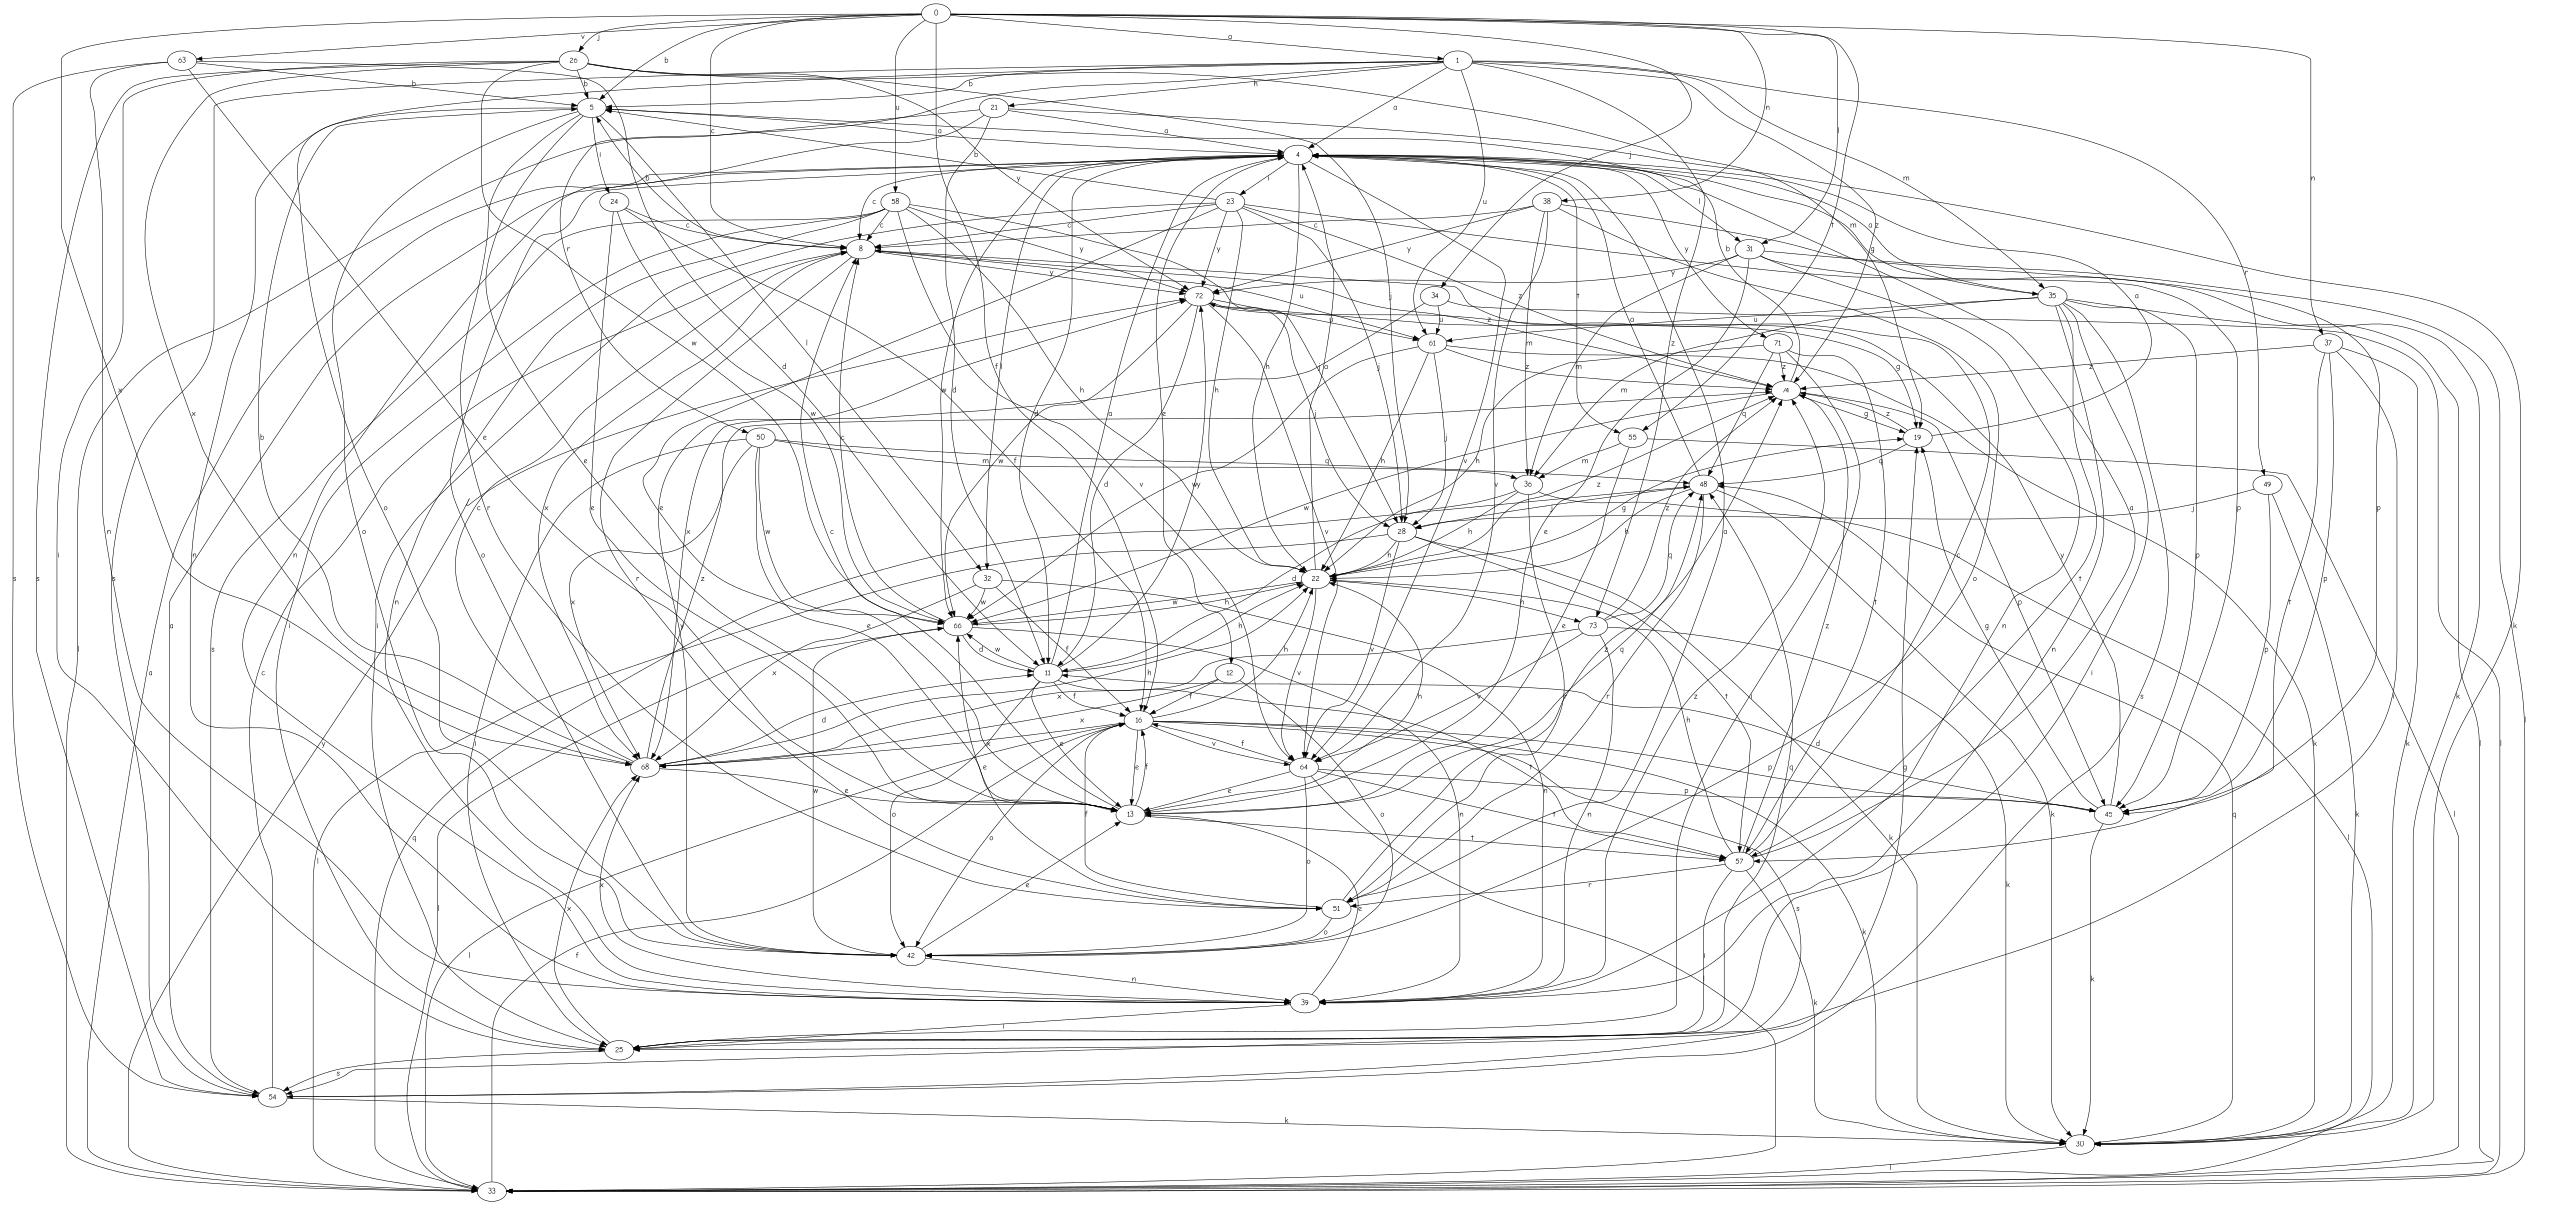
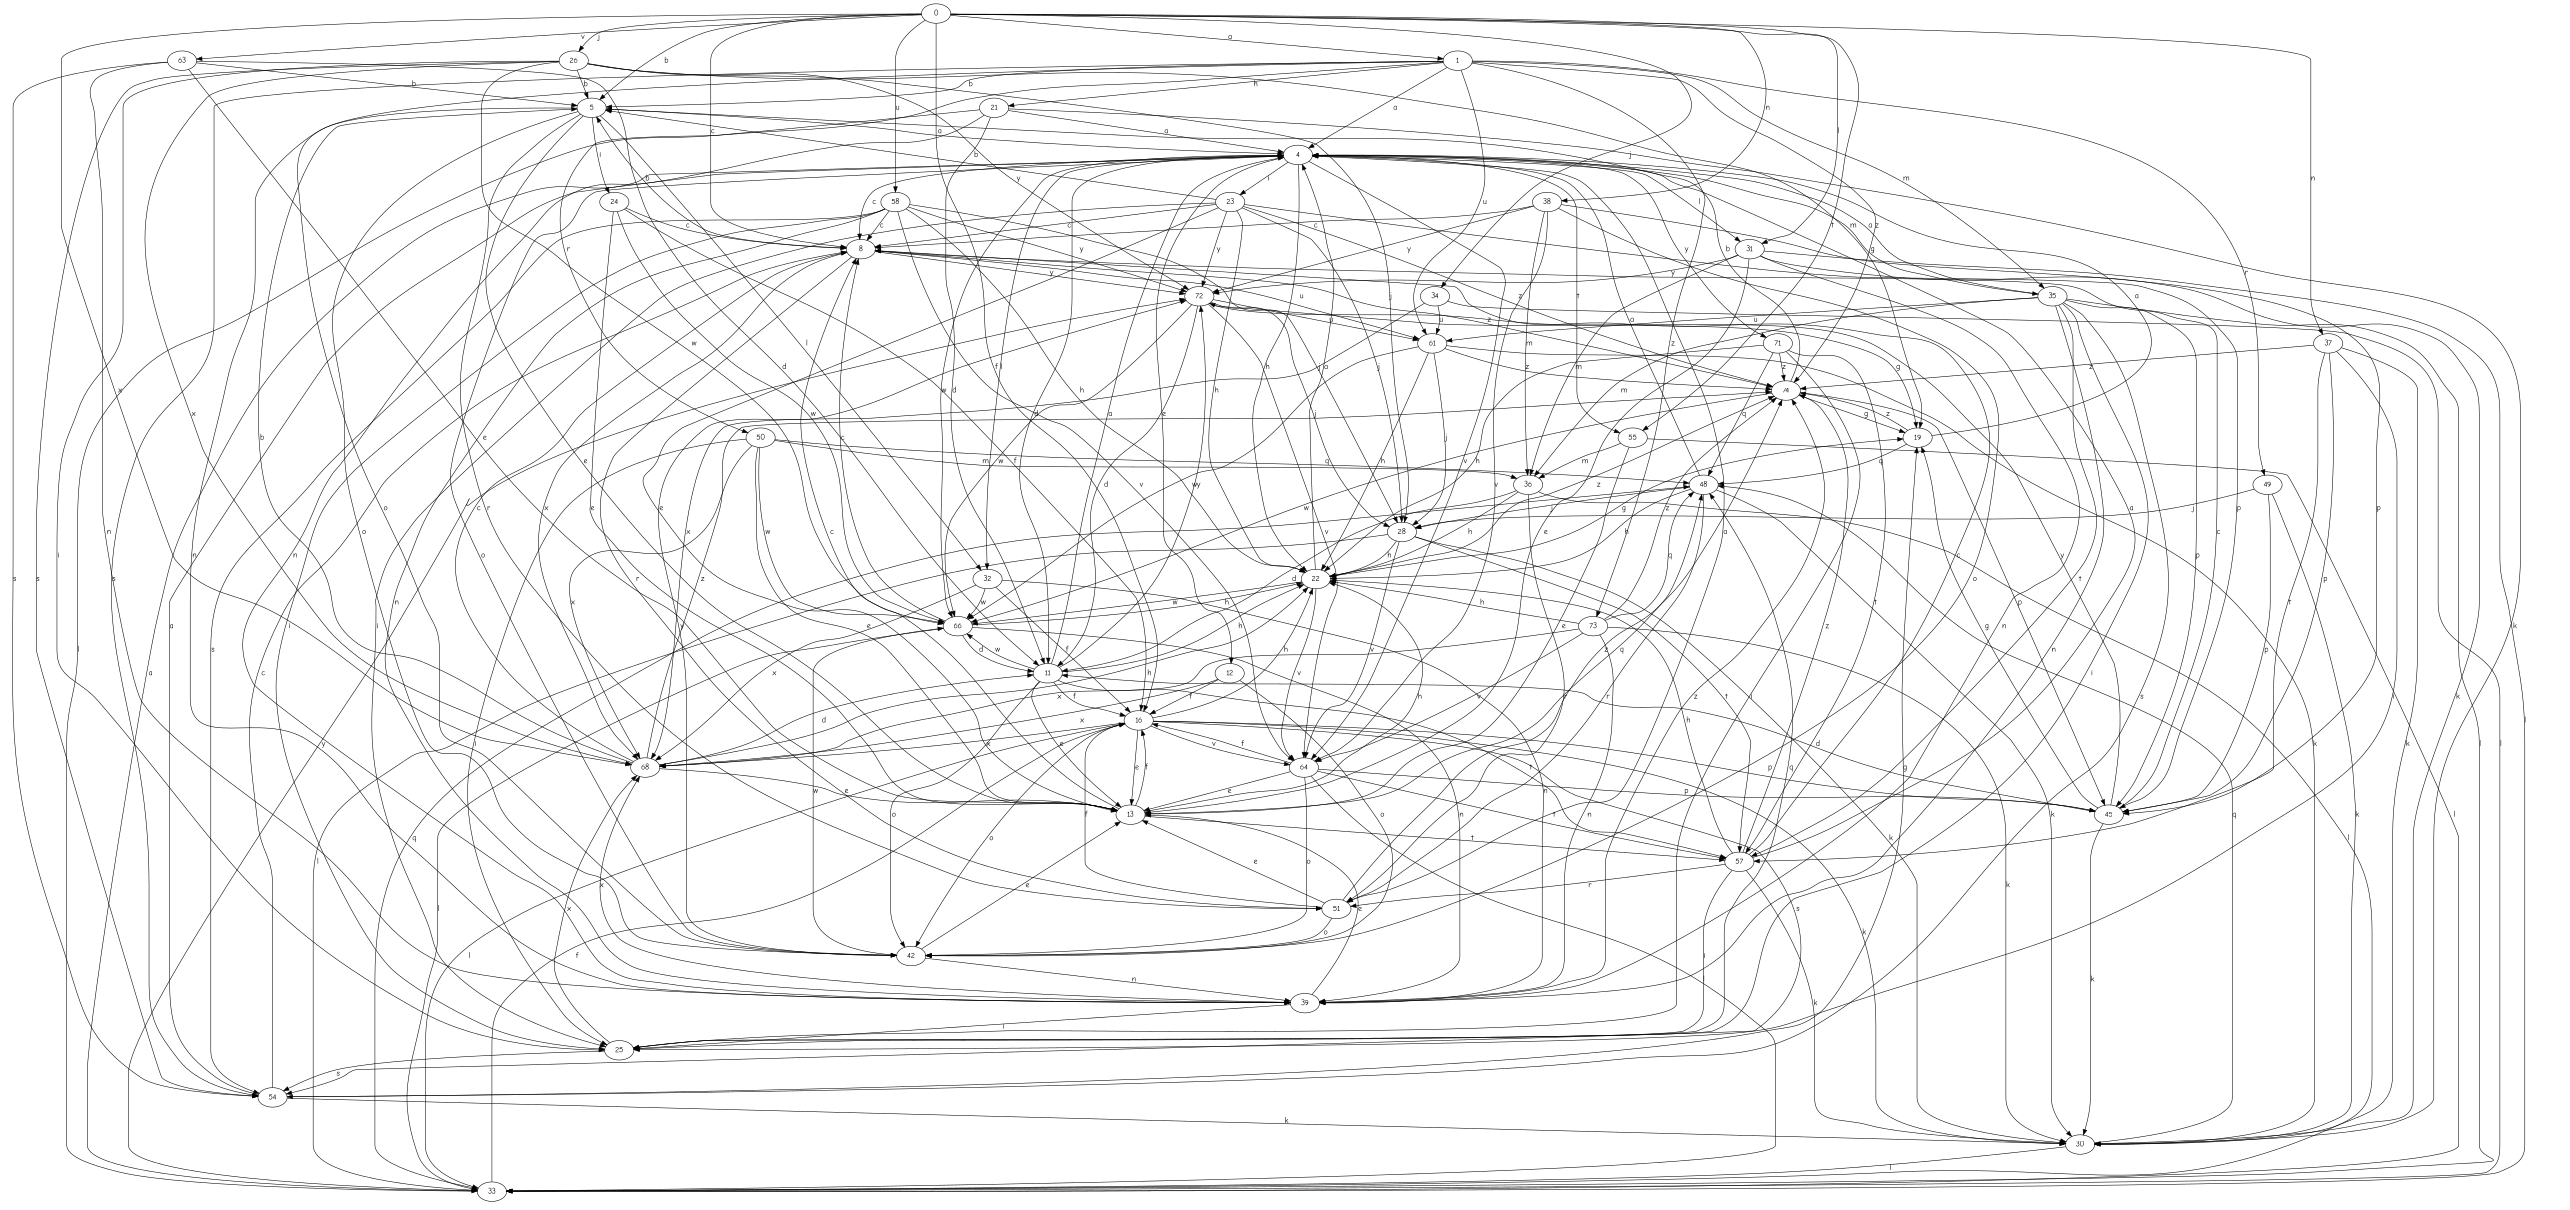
none -> (1756, 278)
(1454, 594) -> (1457, 602)
(1066, 865) -> (1236, 863)
